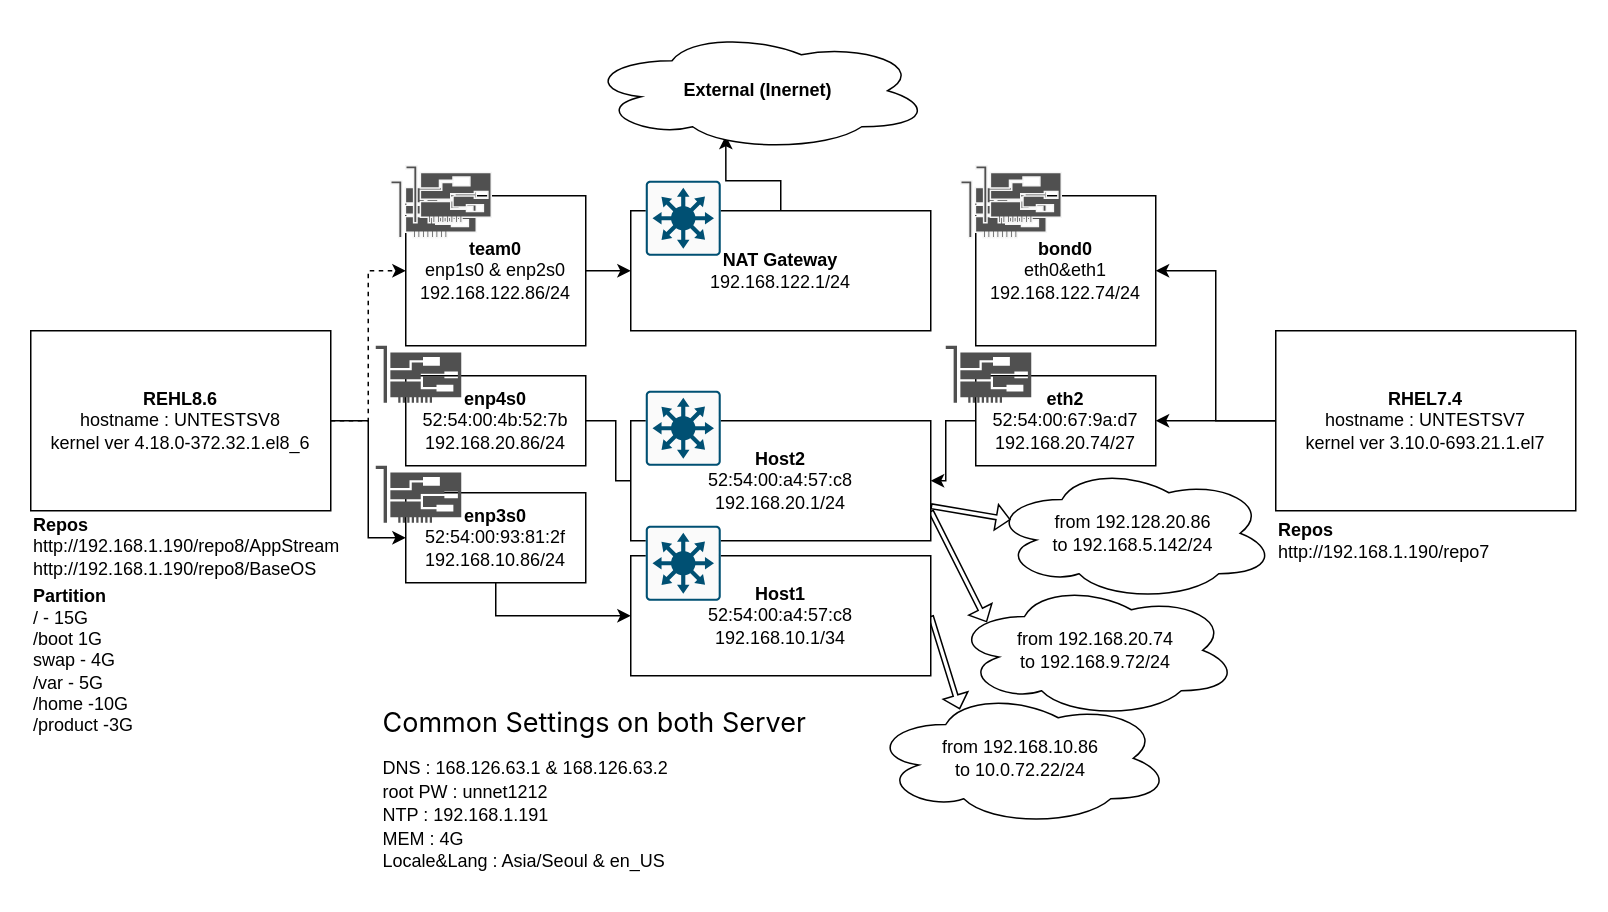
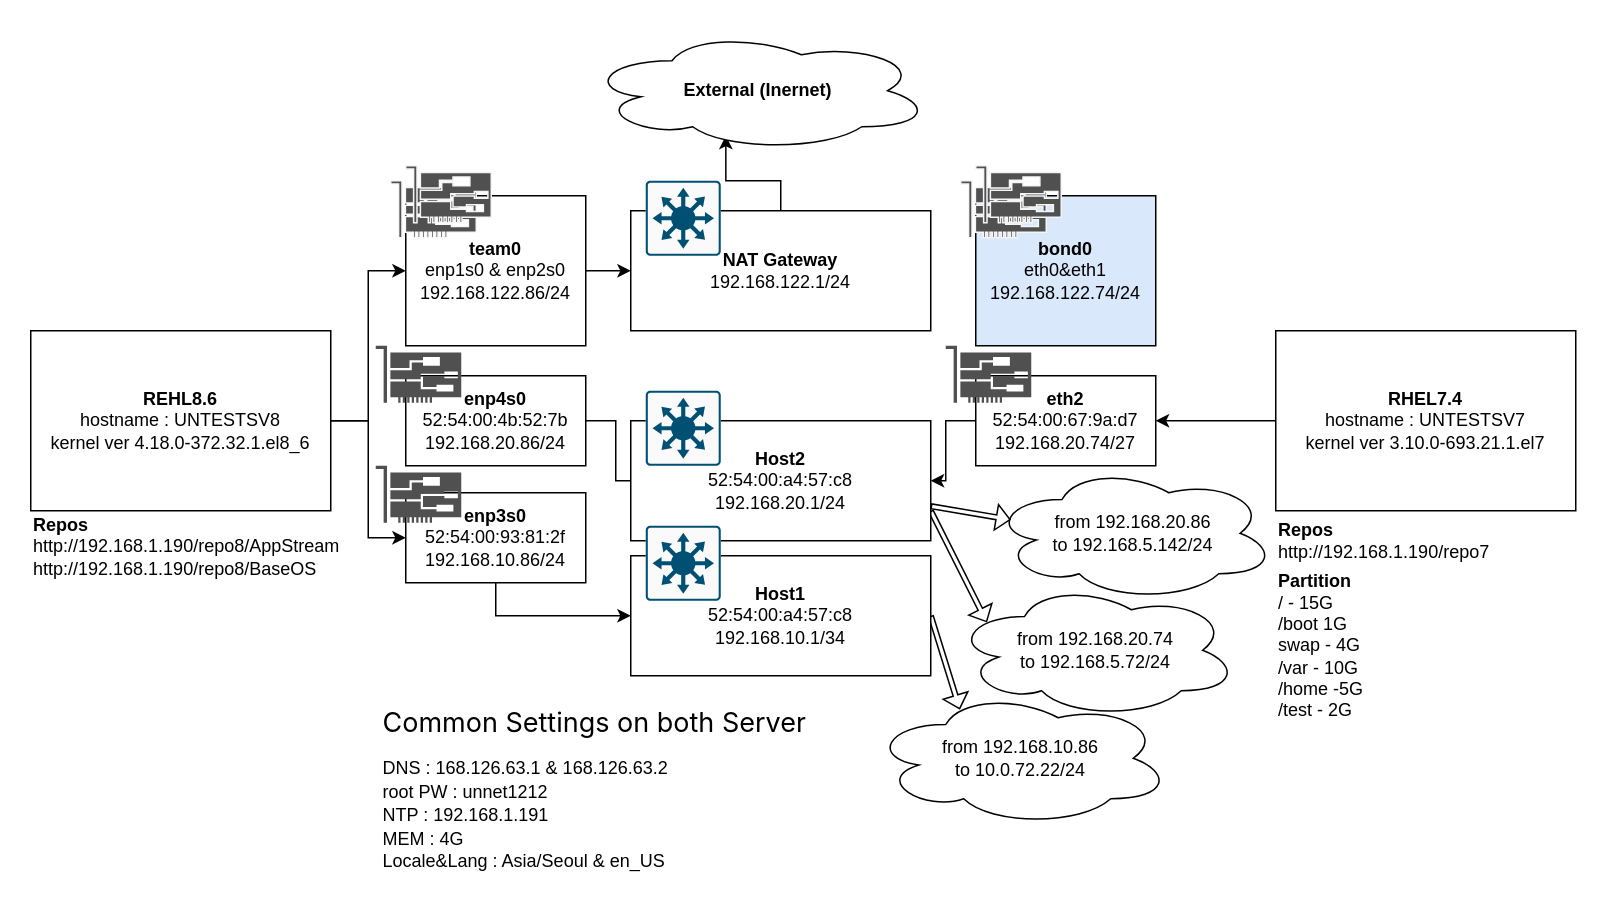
(1066, 271) -> (1066, 271)
(1216, 319) -> none
(368, 331) -> (368, 331)
(1133, 533) -> (1133, 533)
none -> (1426, 646)
(1096, 650) -> (1096, 650)
(181, 661) -> none
